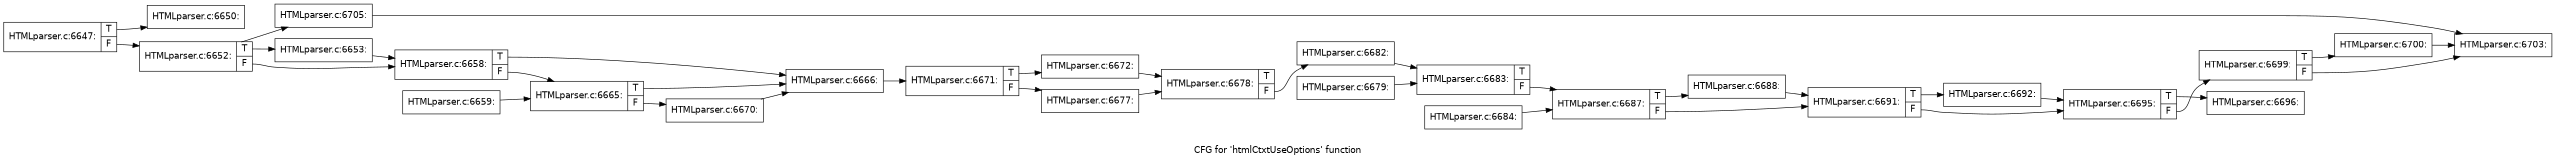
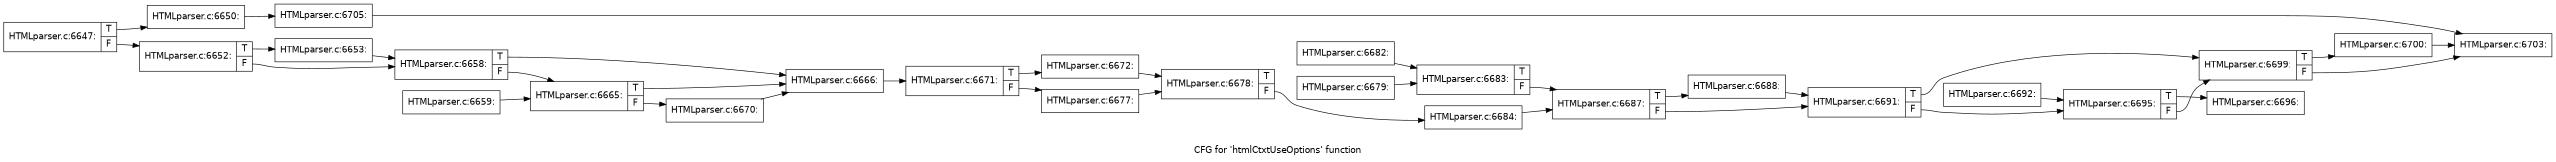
(262, 36) -> (257, 16)
(1288, 80) -> (1343, 116)
(1929, 95) -> (2052, 56)
